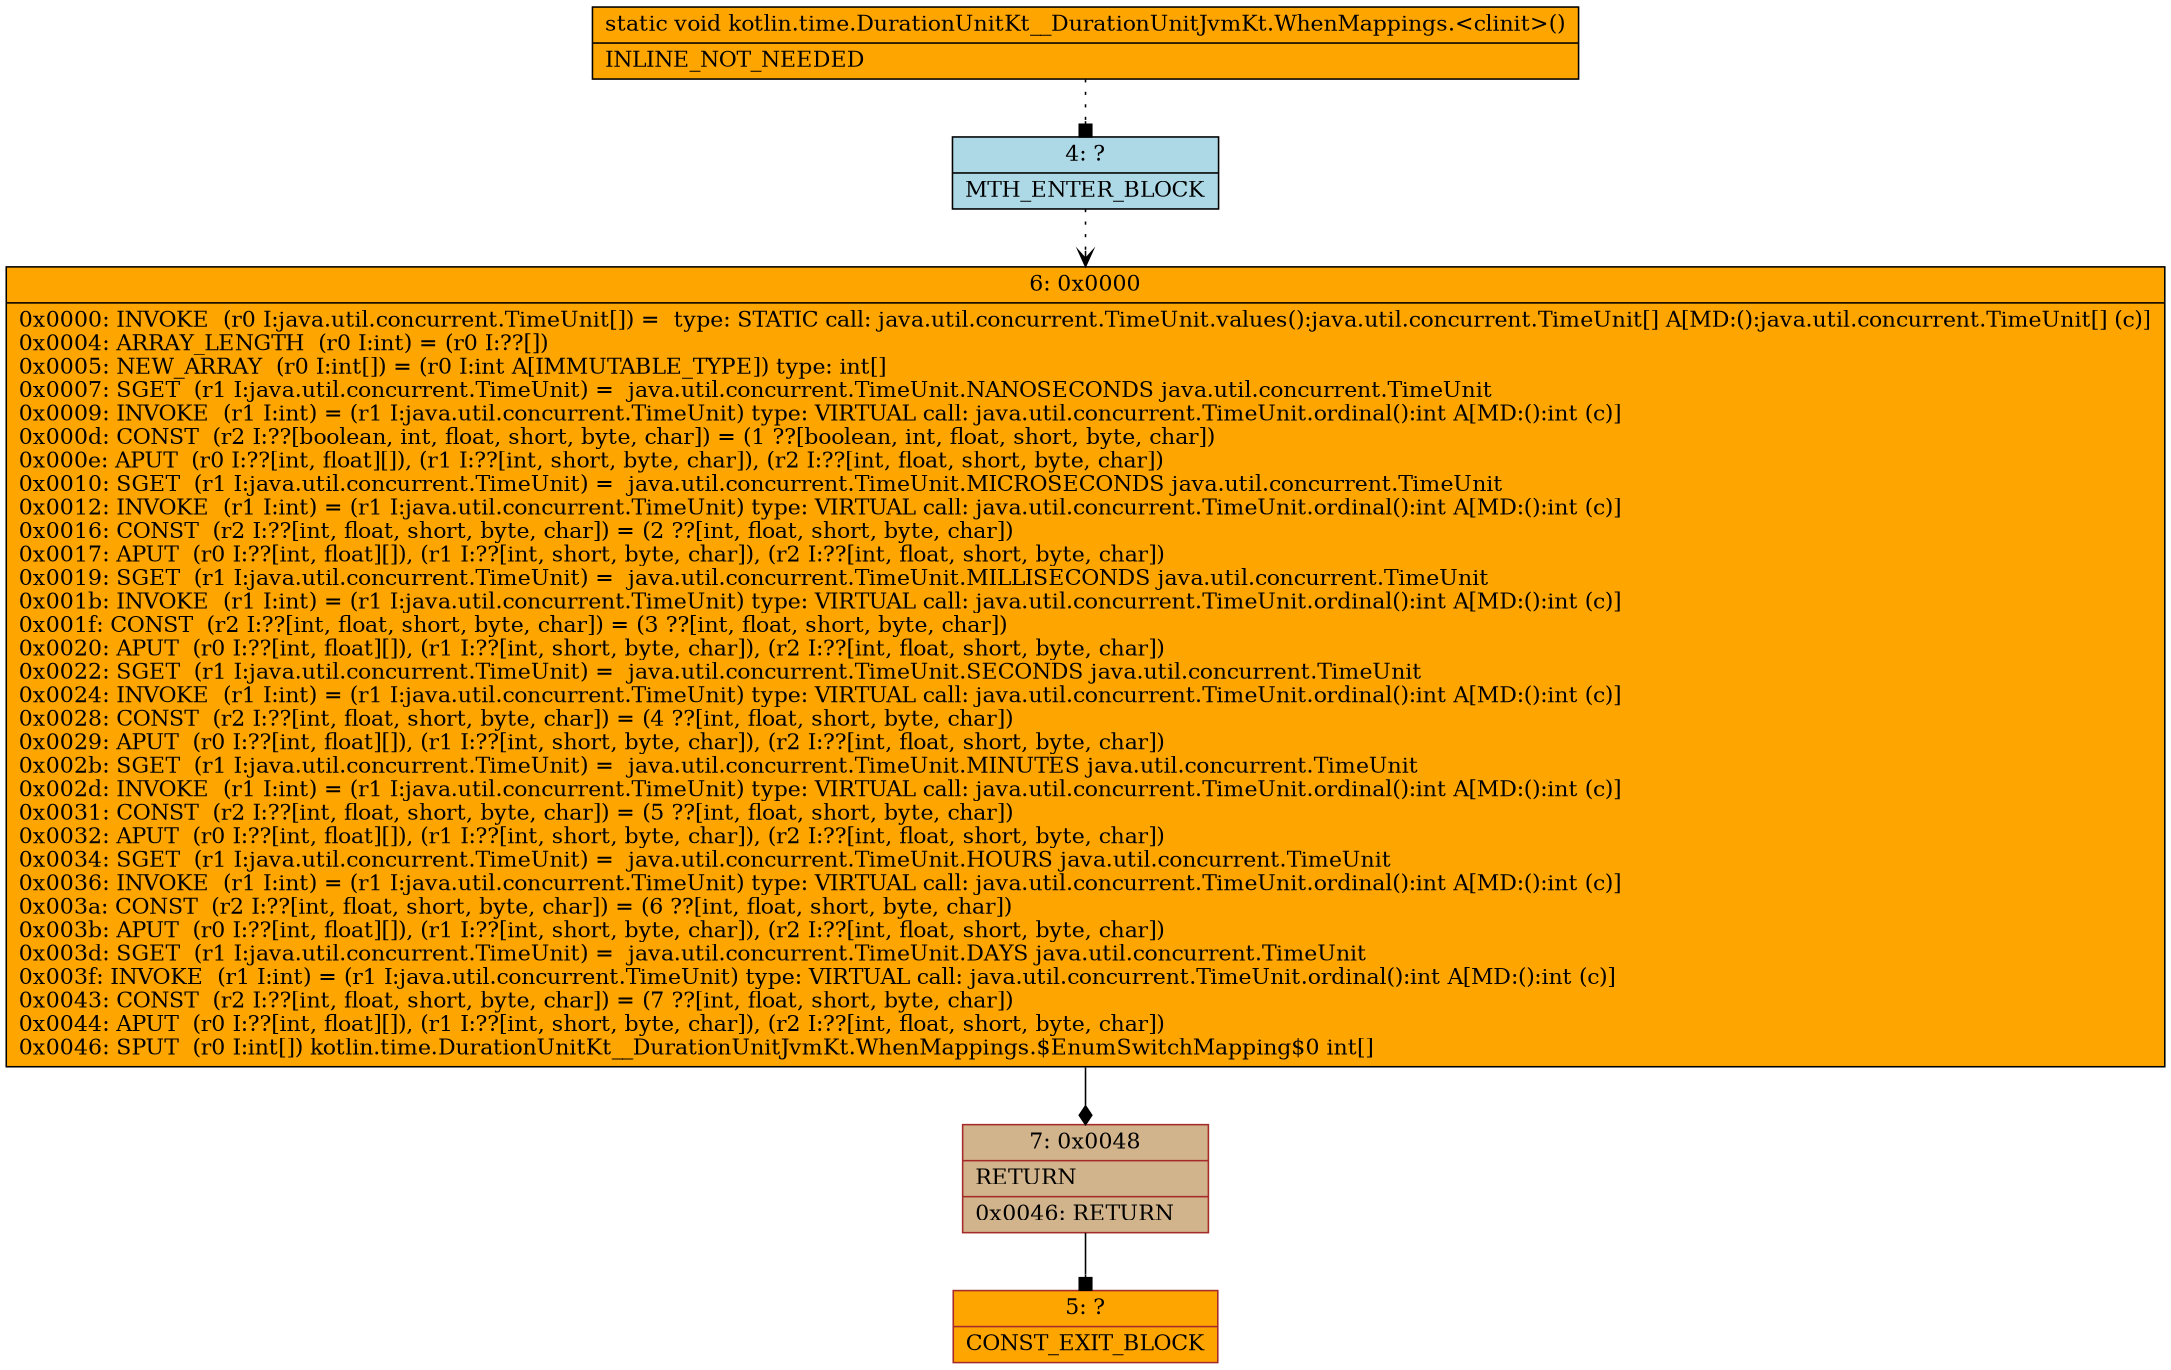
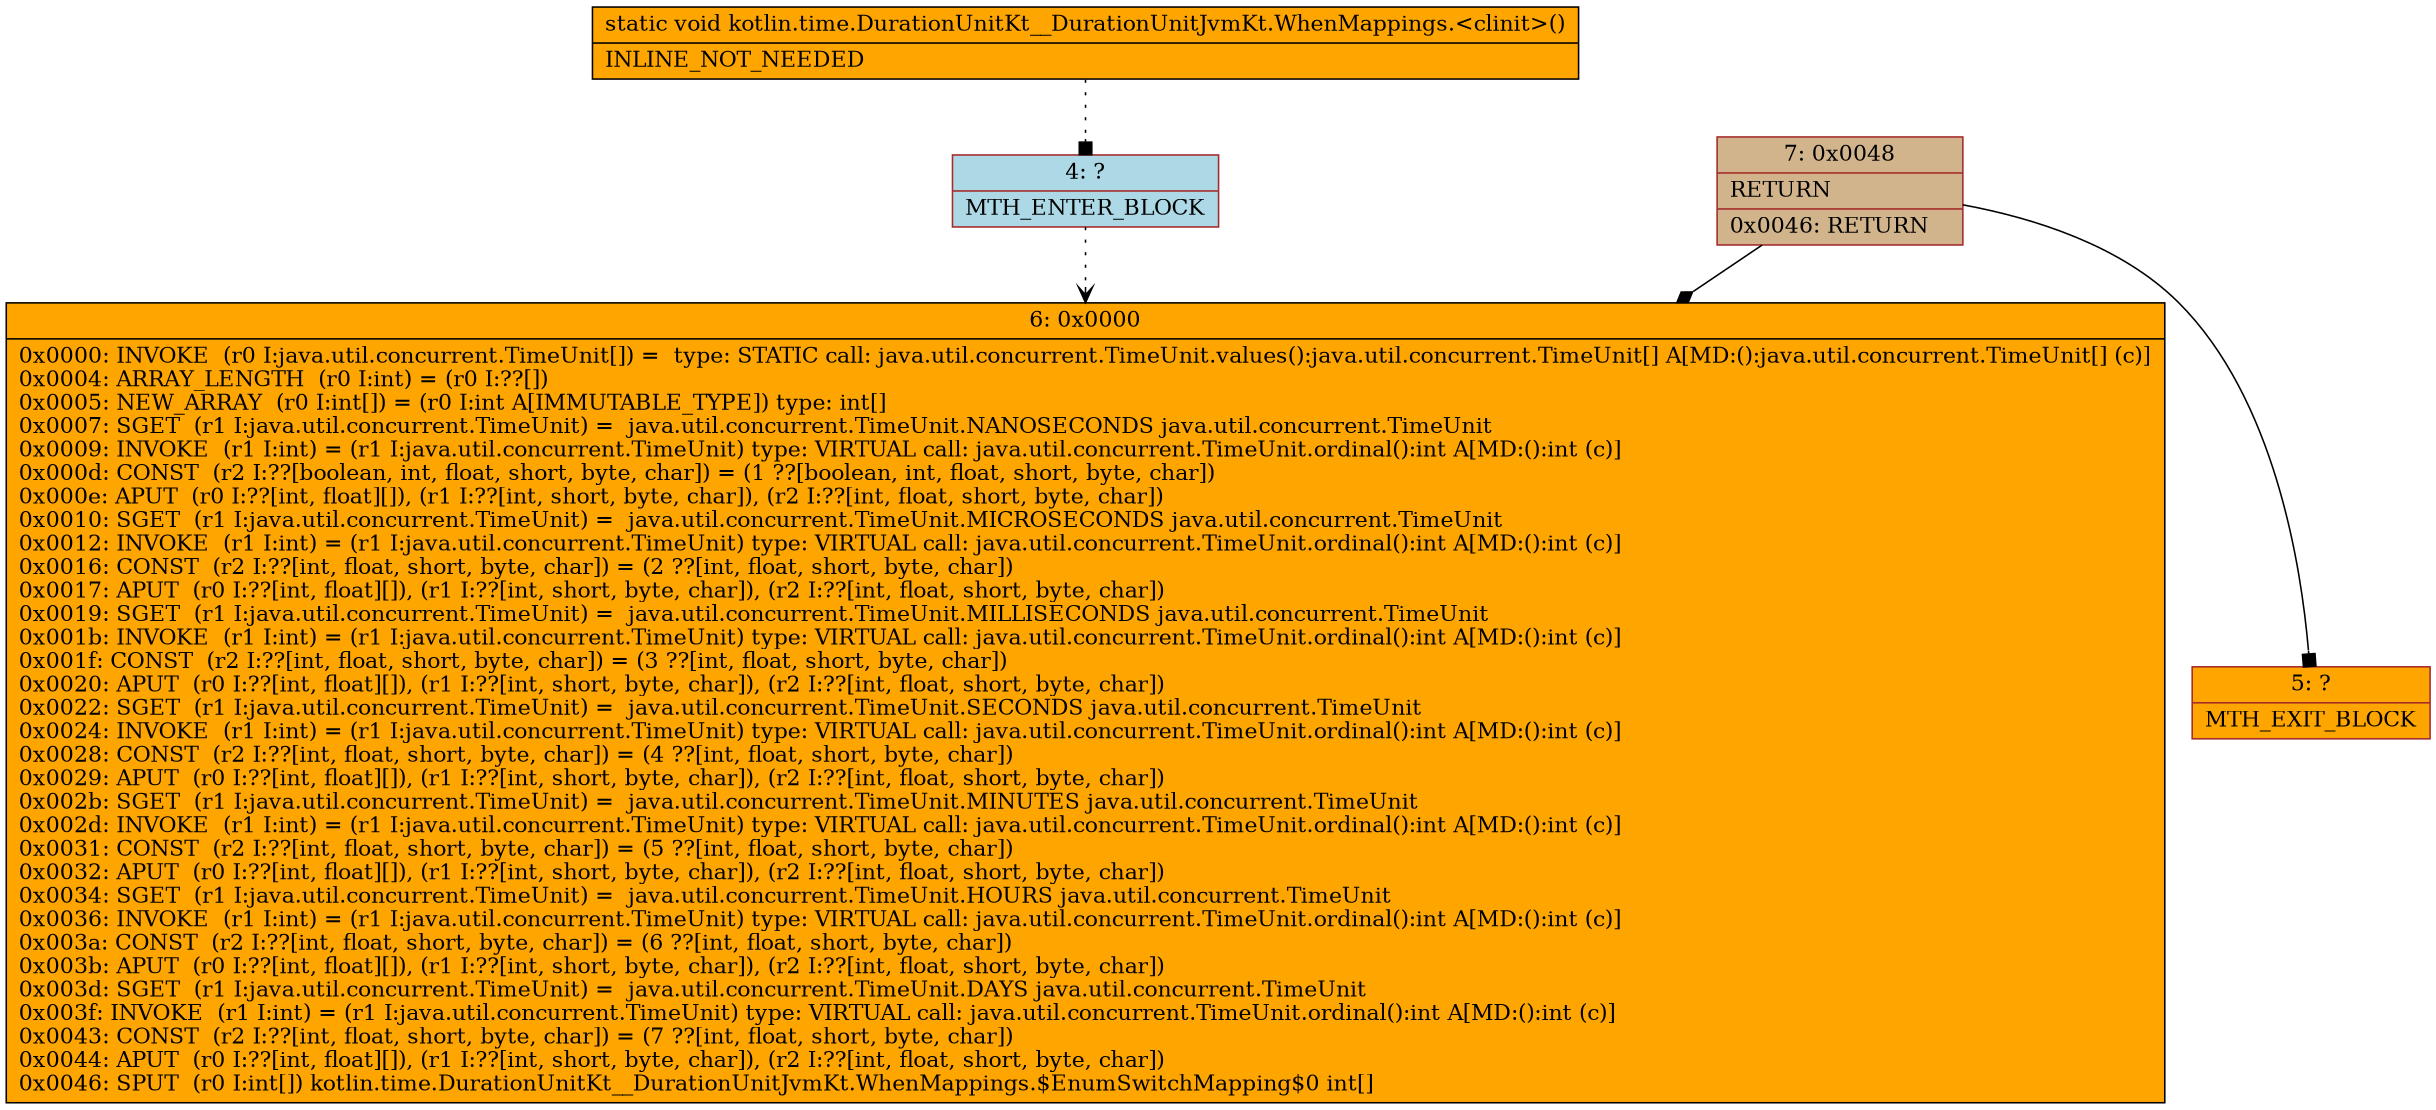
(1086, 173) -> (1086, 191)
(1086, 1086) -> (1728, 268)
(1086, 1344) -> (2311, 720)
